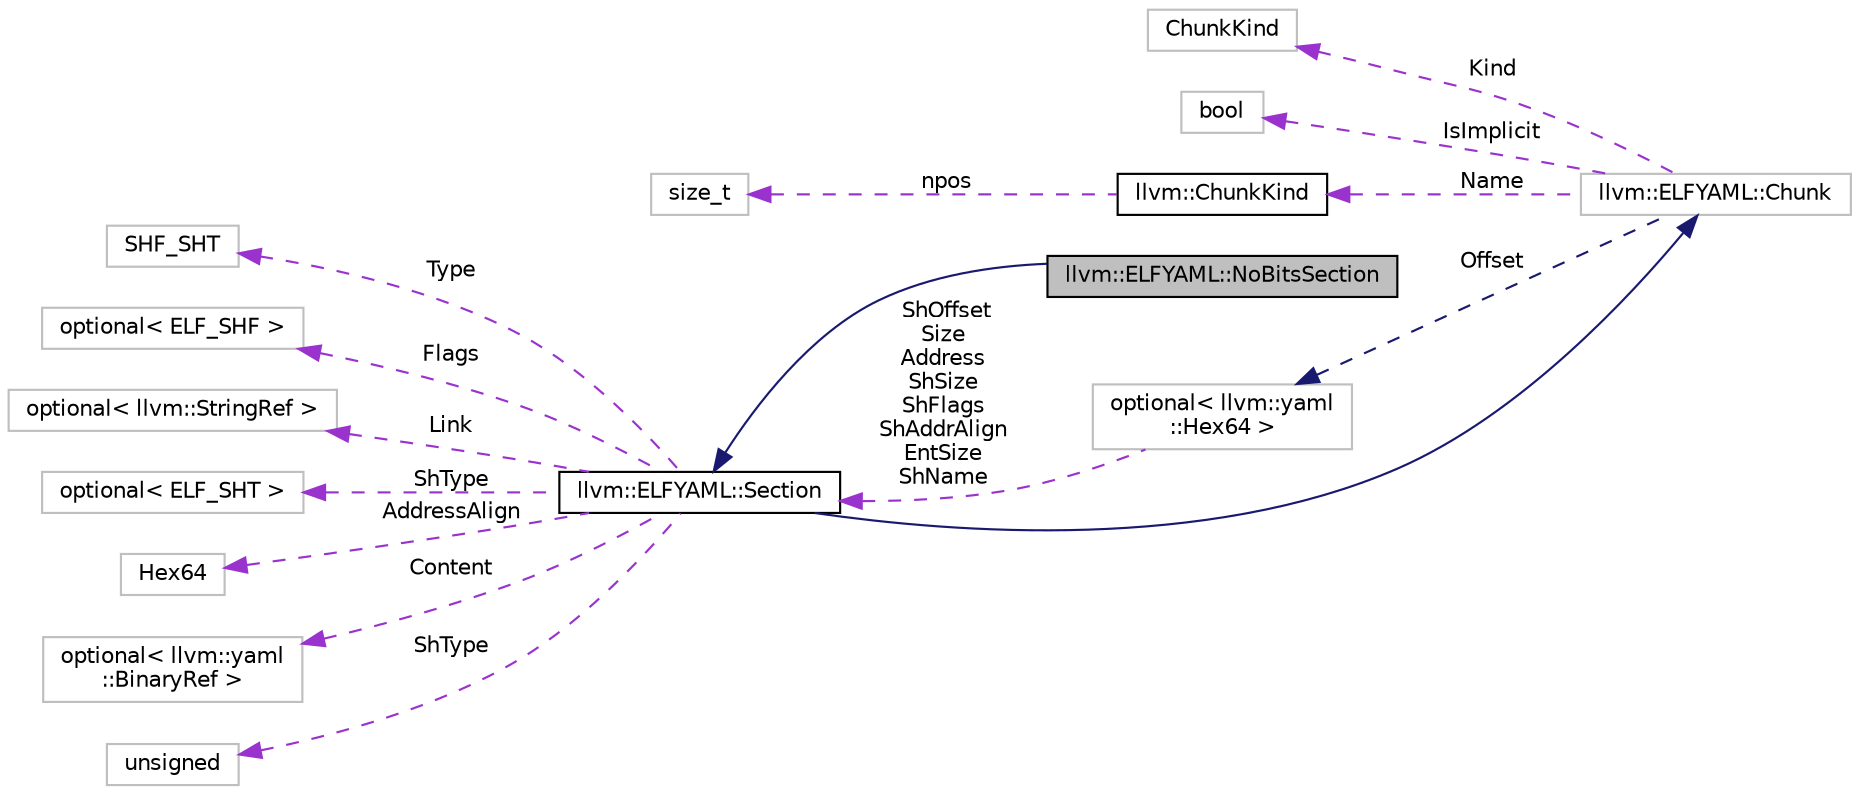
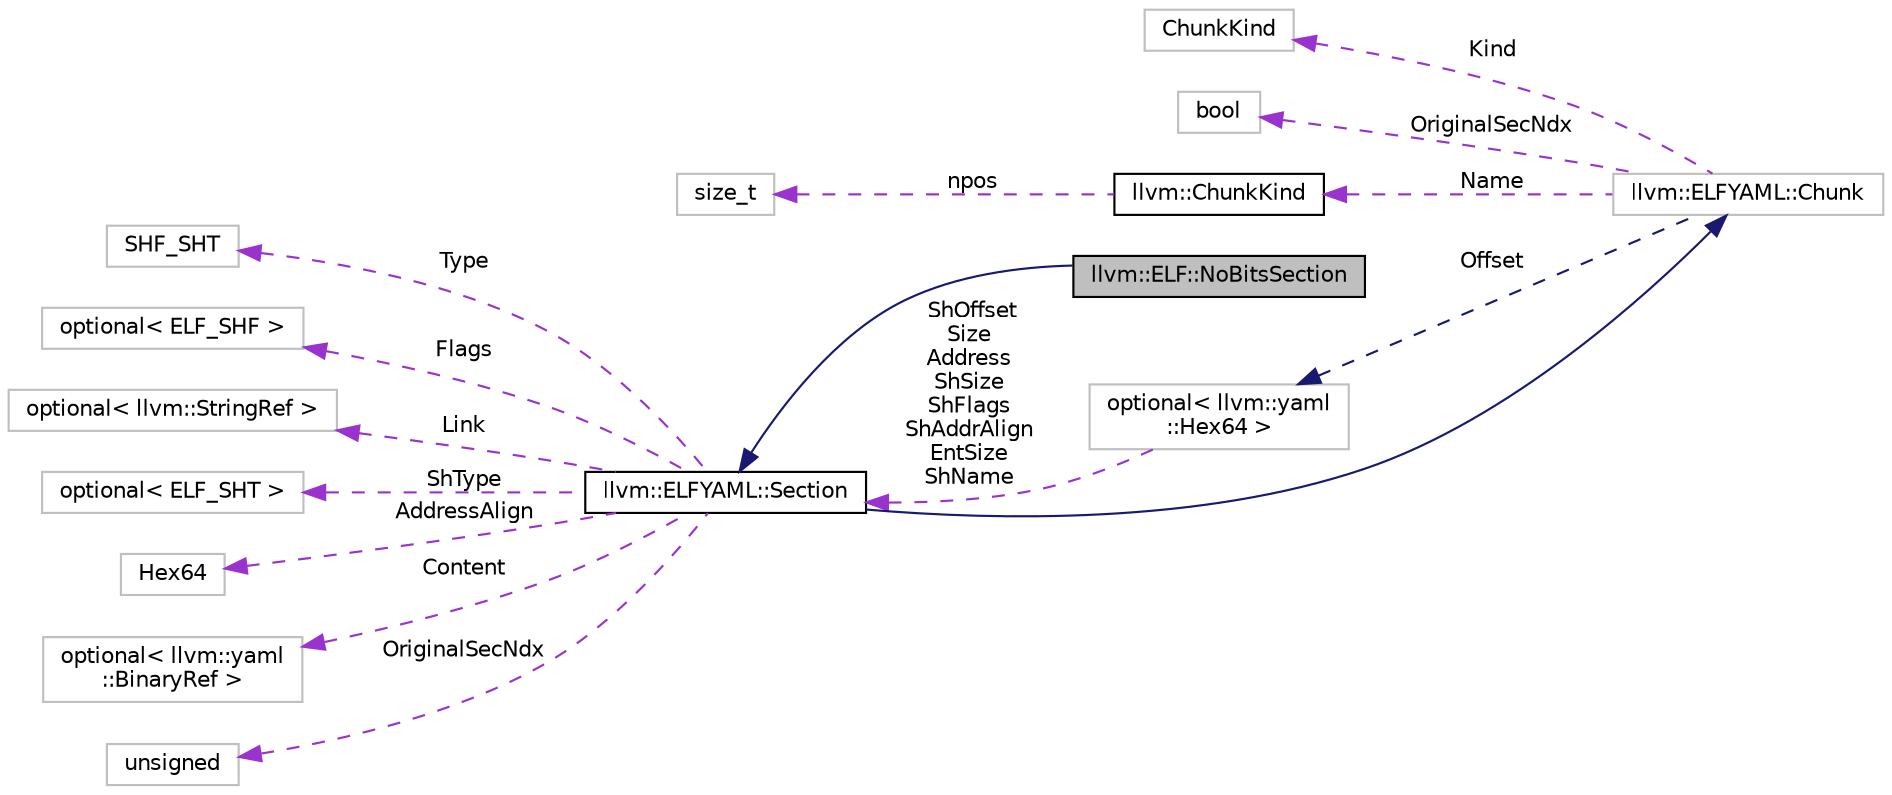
(1489, 133) -> (1489, 126)
(1222, 276) -> (1219, 276)
(448, 647) -> (461, 651)
